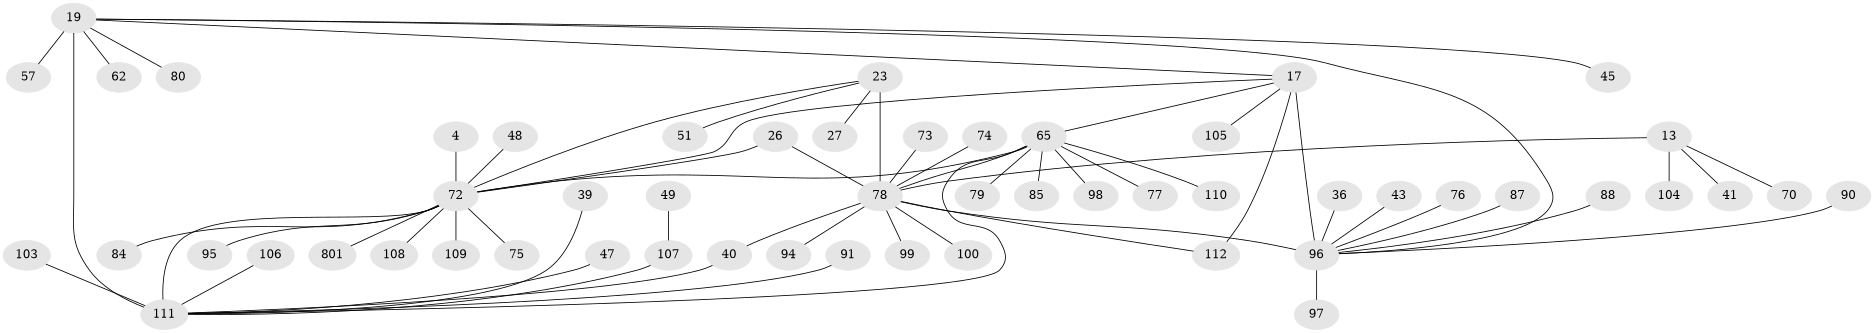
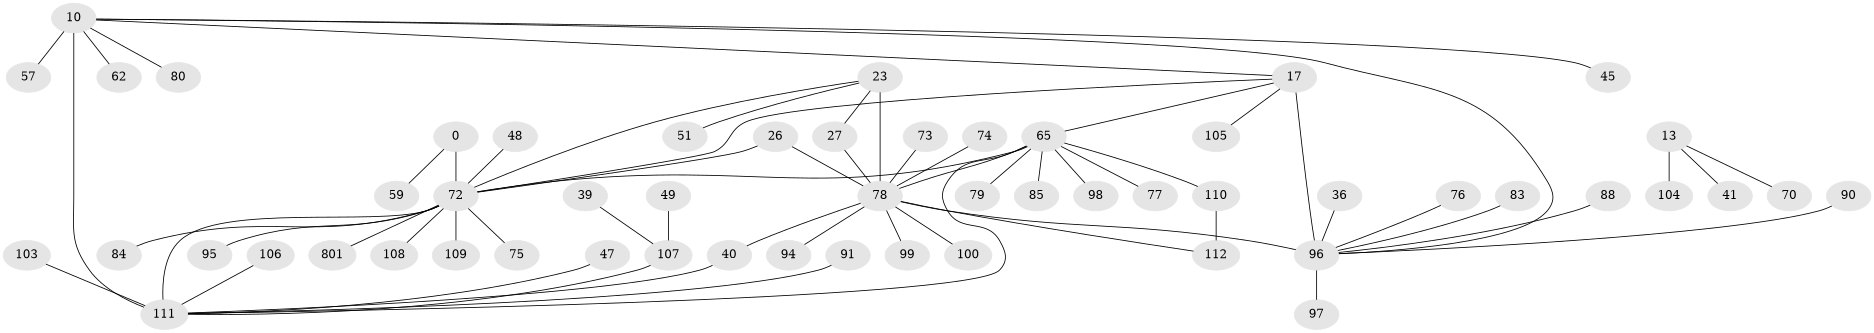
(74, 18) -> (74, 18)
(456, 137) -> (456, 137)
(1291, 150) -> (857, 166)
(1266, 170) -> (1216, 226)
none -> (397, 196)
(1399, 196) -> none
(1518, 196) -> (1518, 196)
(405, 304) -> (627, 226)
